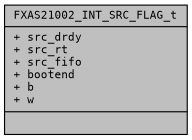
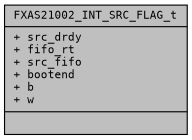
(41, 50) -> (45, 50)
